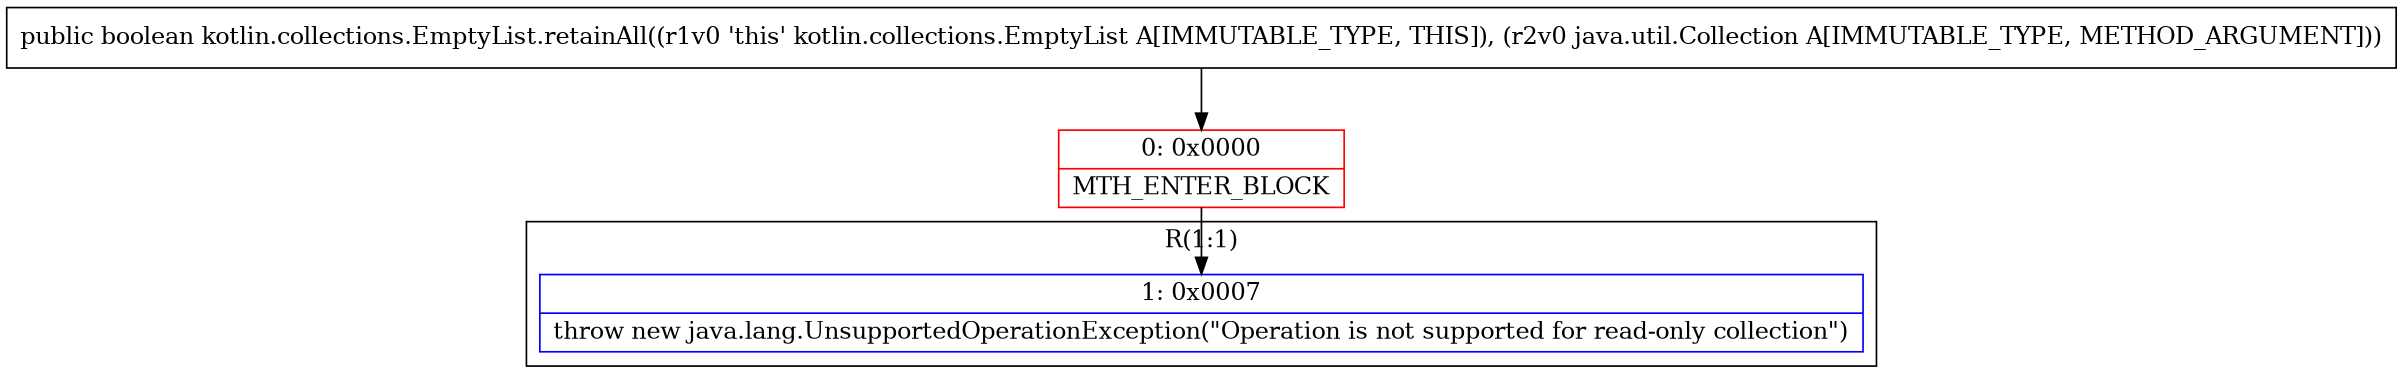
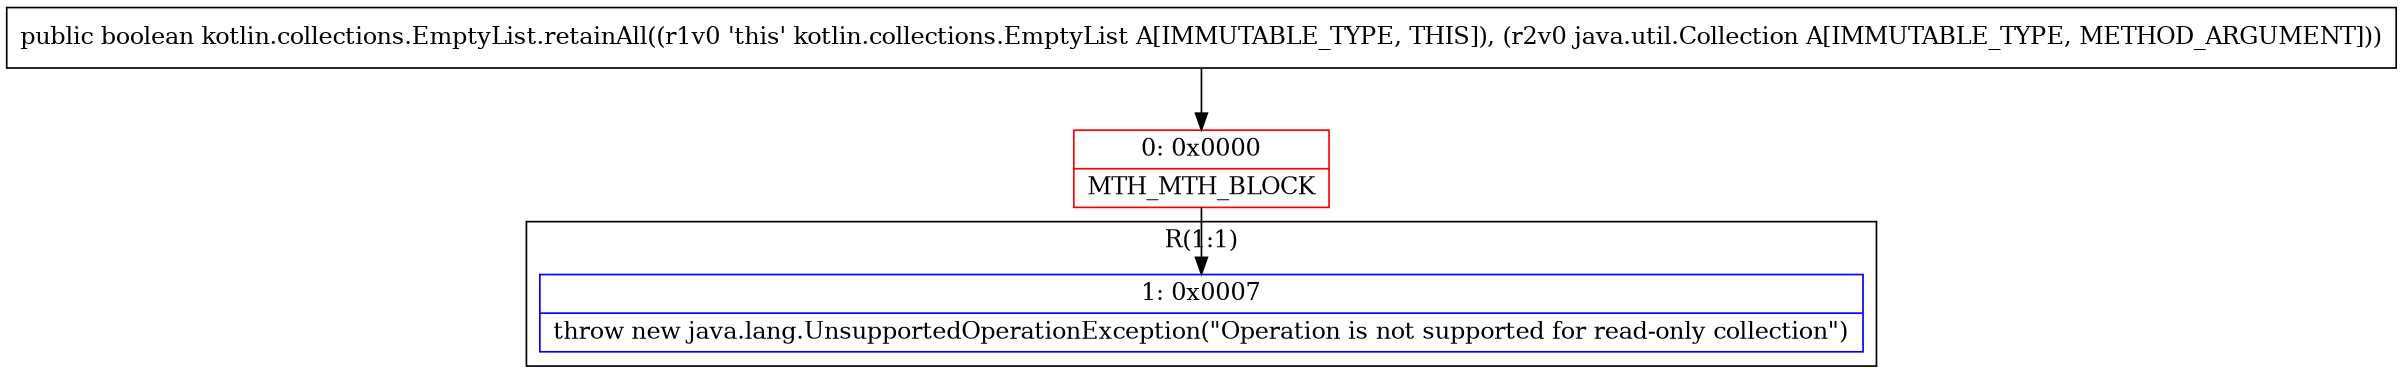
(1201, 187) -> (1201, 187)
